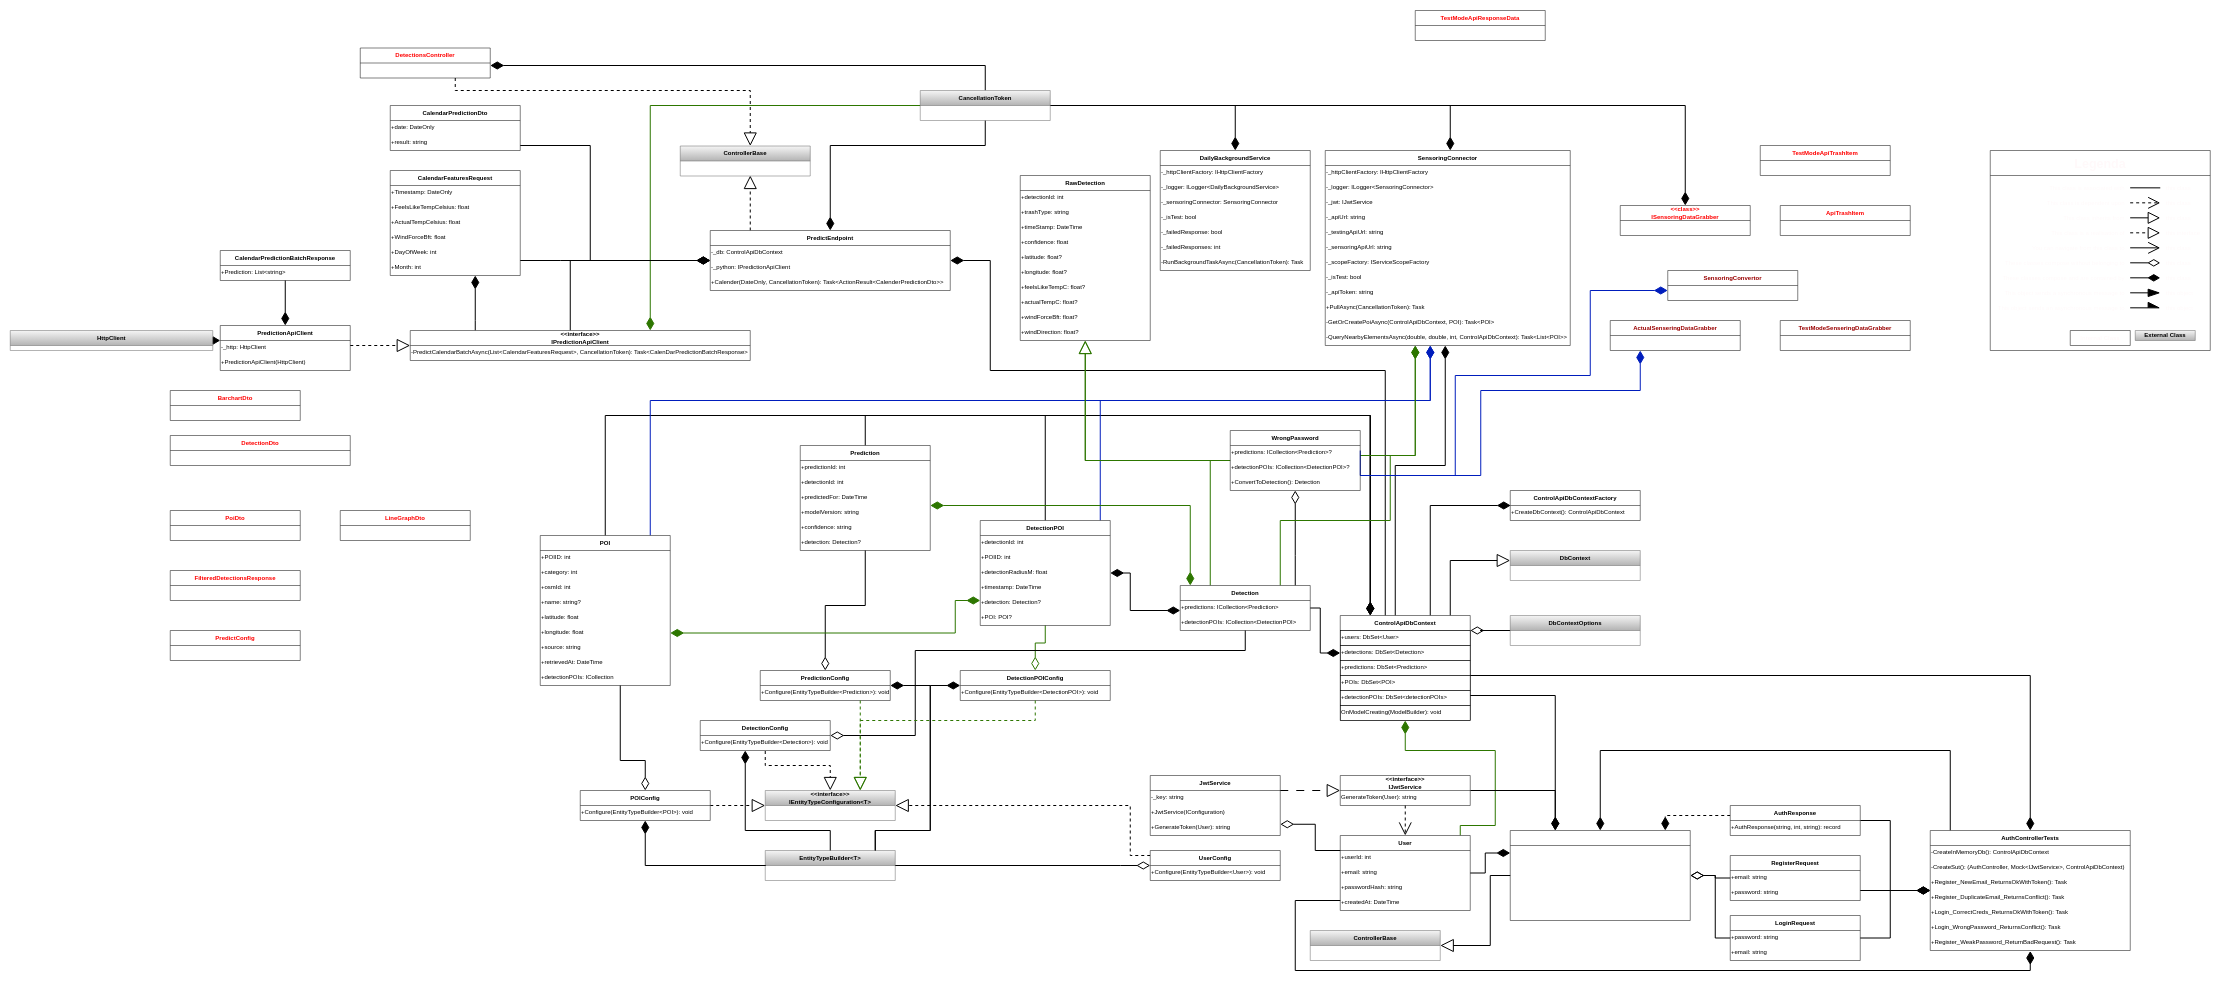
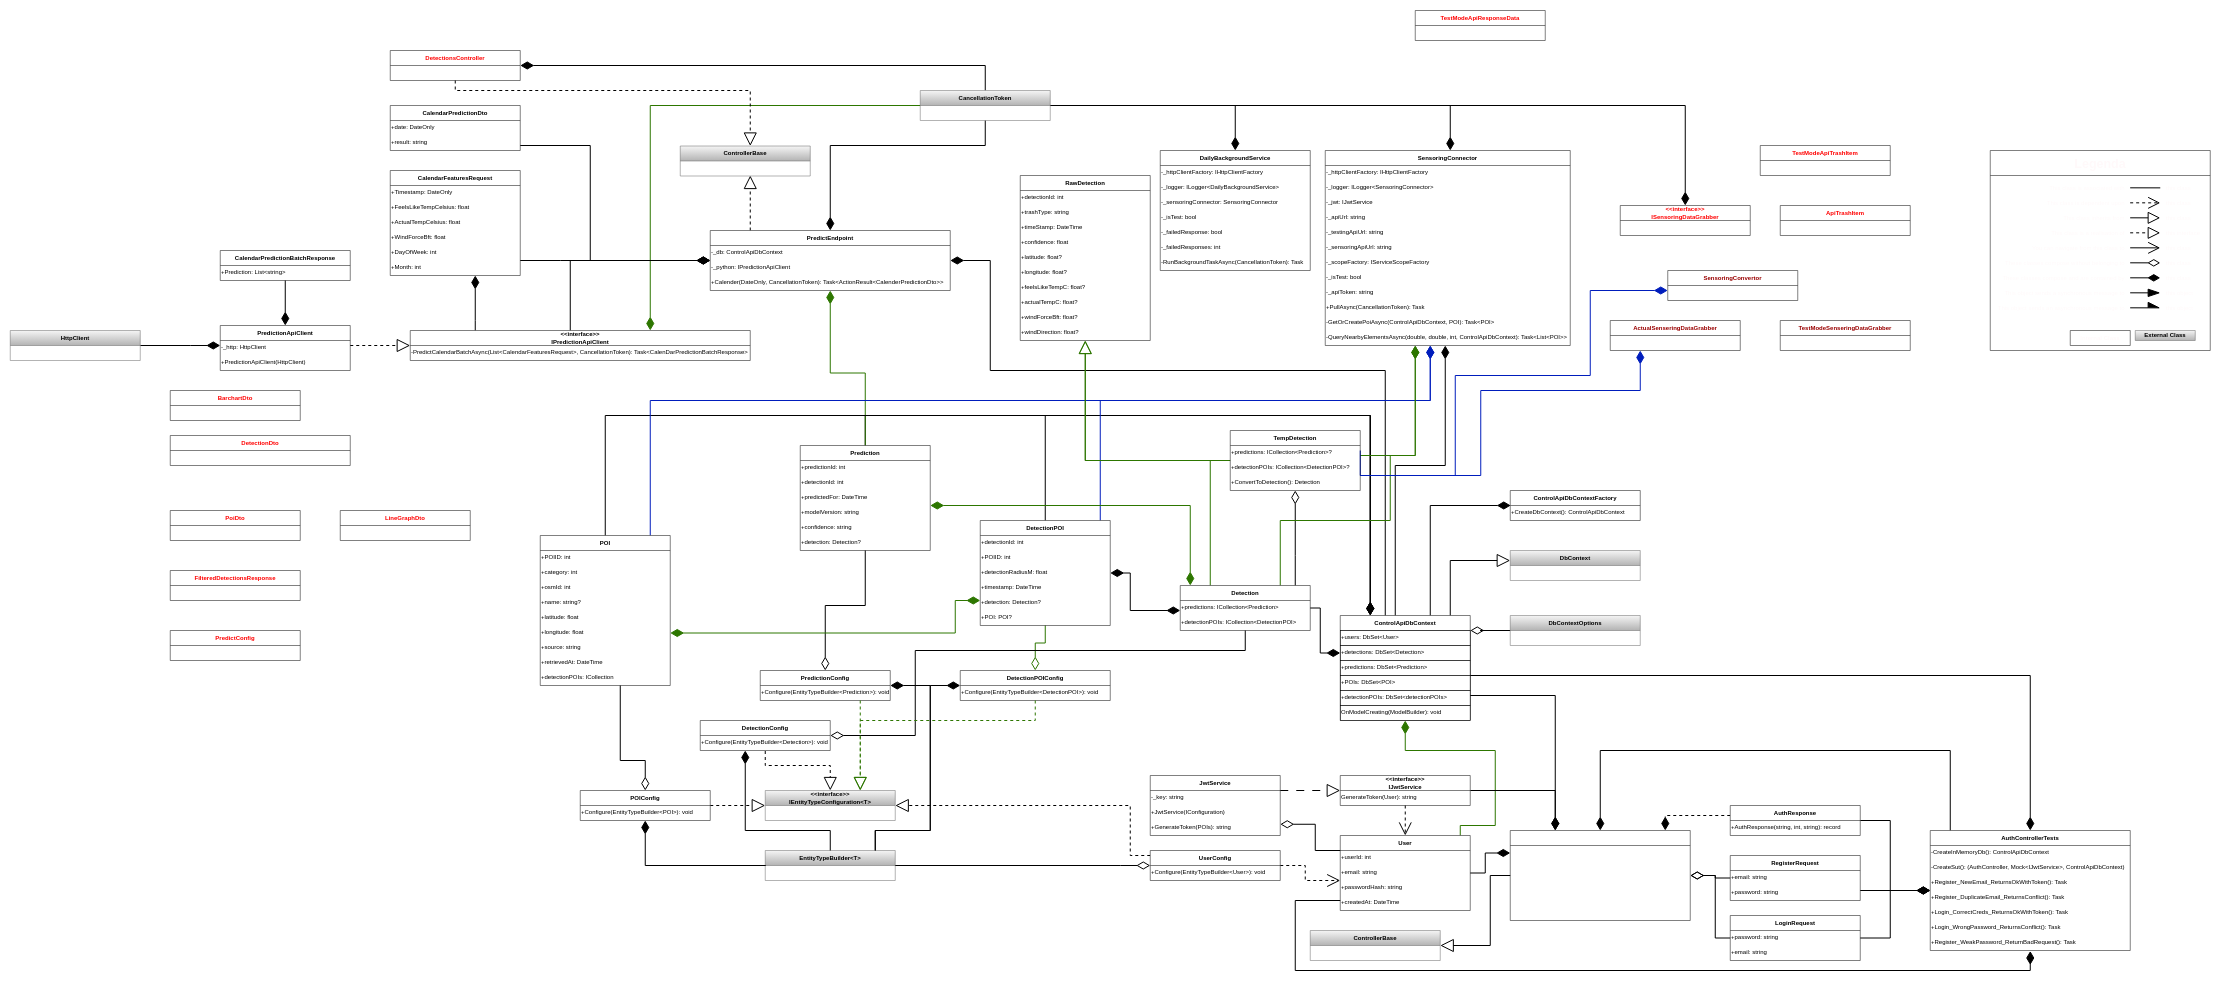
(425, 63) -> (455, 65)
(1685, 213) -> (1685, 213)
(112, 340) -> (75, 345)
none -> (833, 373)
(1295, 438) -> (1295, 438)
(1196, 827) -> (1196, 827)
none -> (1305, 877)
